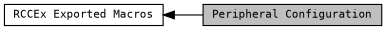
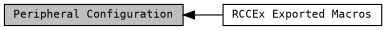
(189, 15) -> (209, 15)
